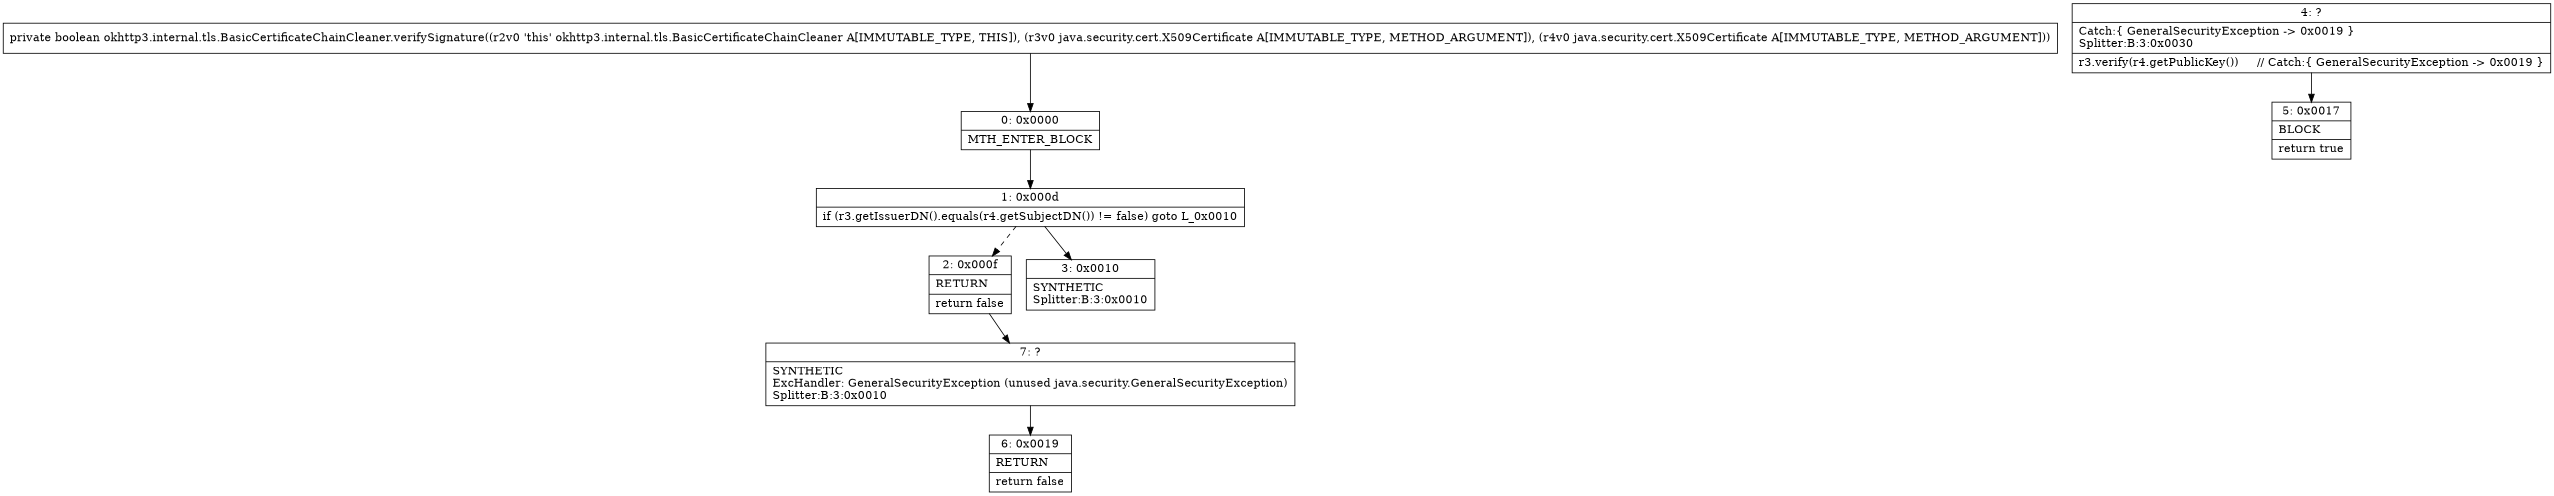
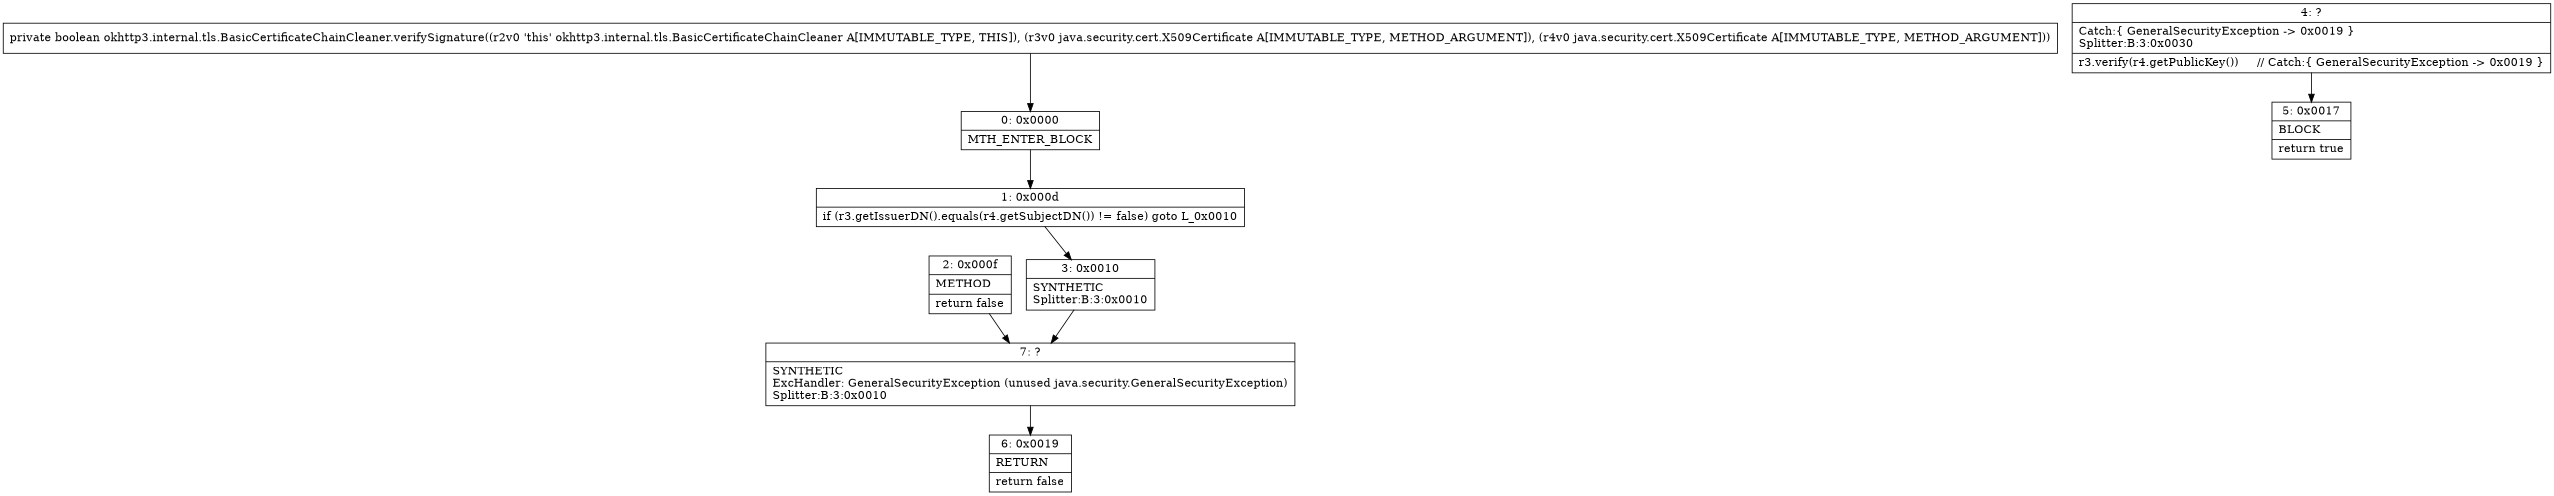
(1007, 238) -> none
(962, 284) -> (964, 284)
none -> (1065, 323)
